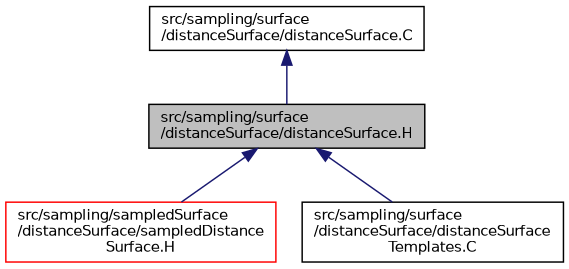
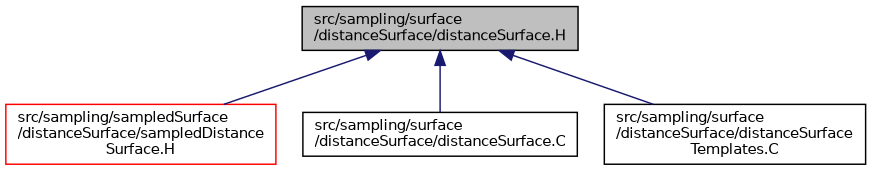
(287, 85) -> (440, 89)
